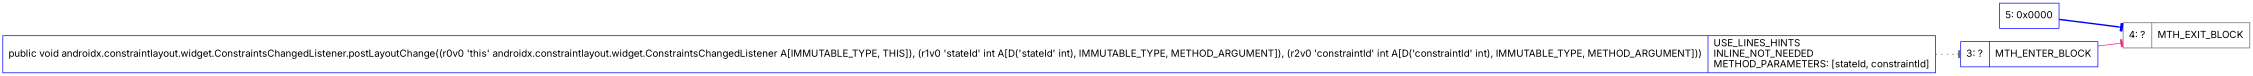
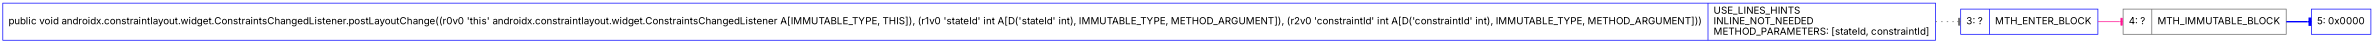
(2089, 23) -> (2297, 22)
(2201, 35) -> (2219, 21)
